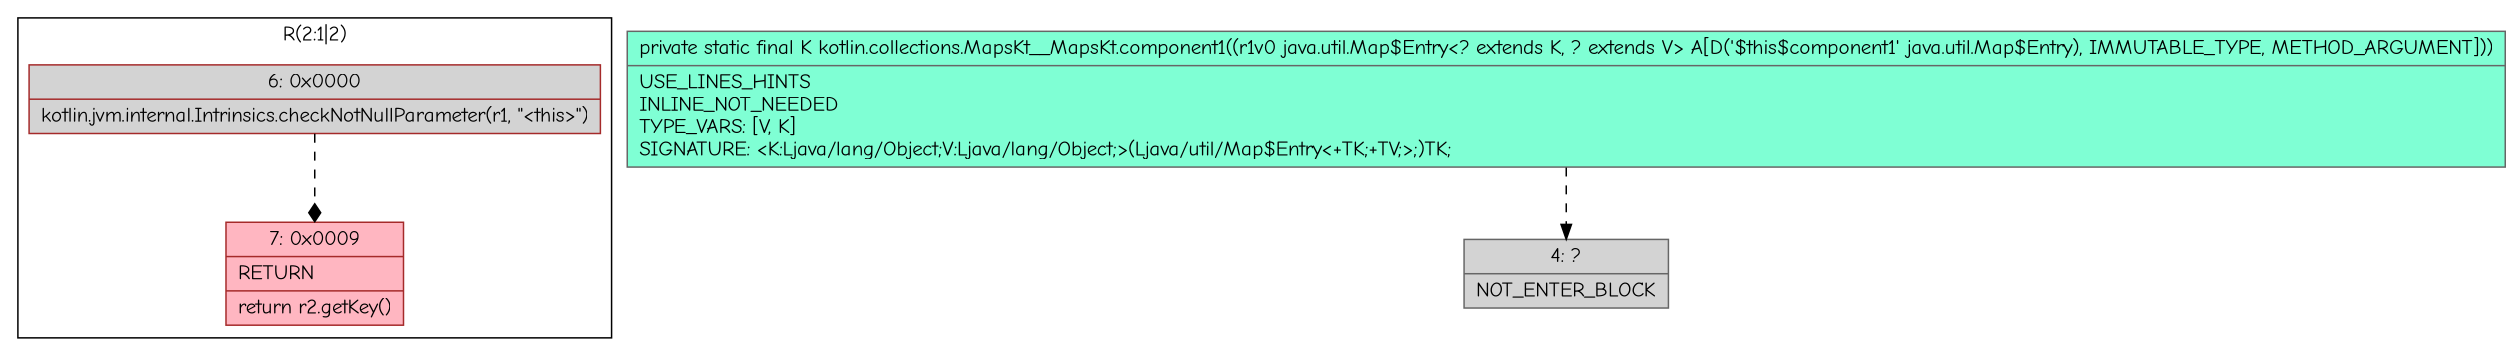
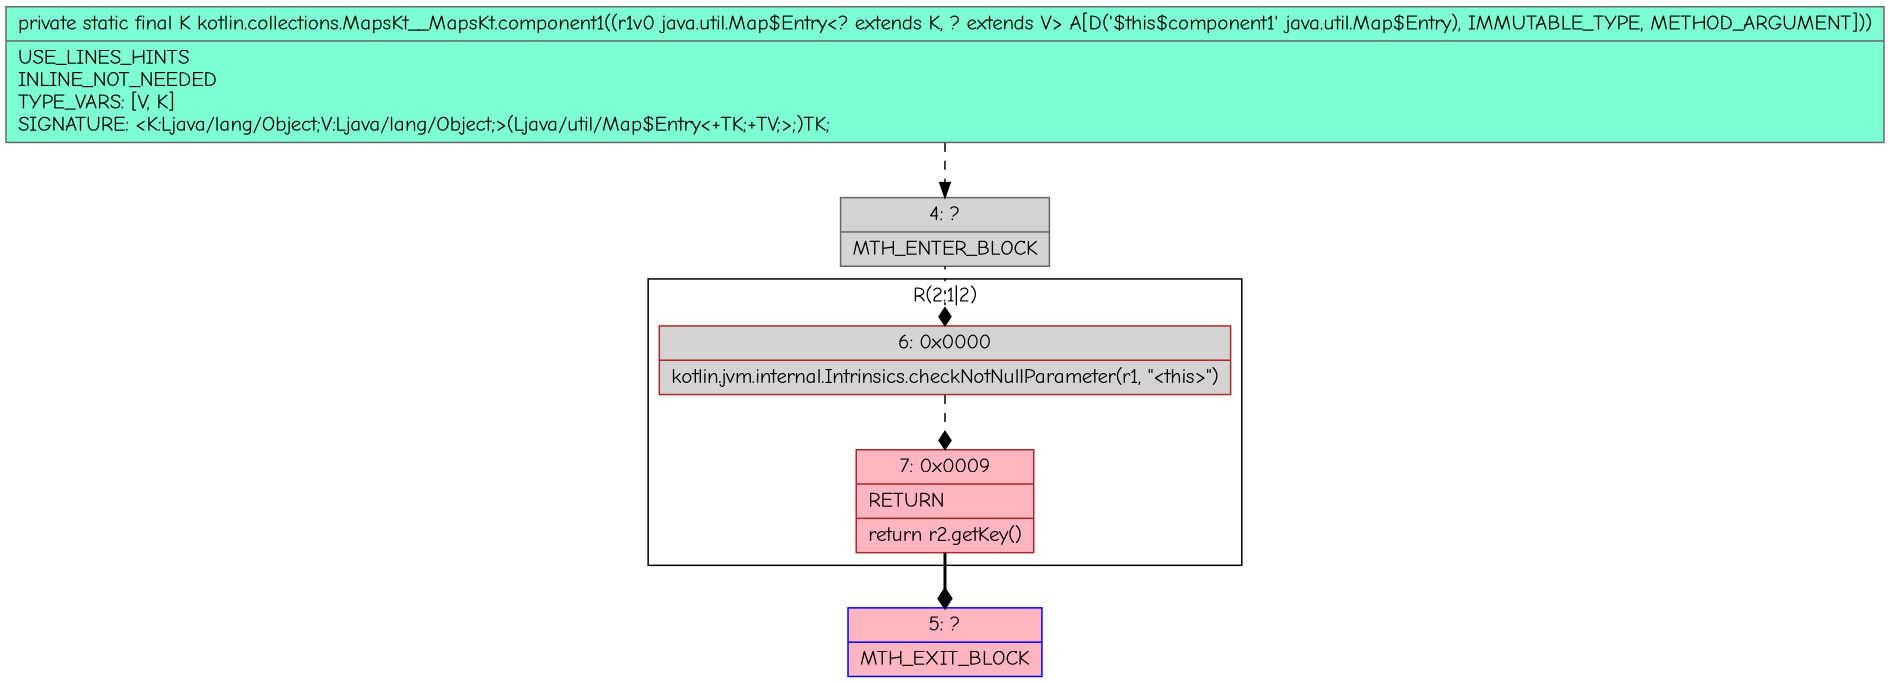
none -> (945, 288)
(1566, 290) -> (945, 248)
none -> (945, 642)
